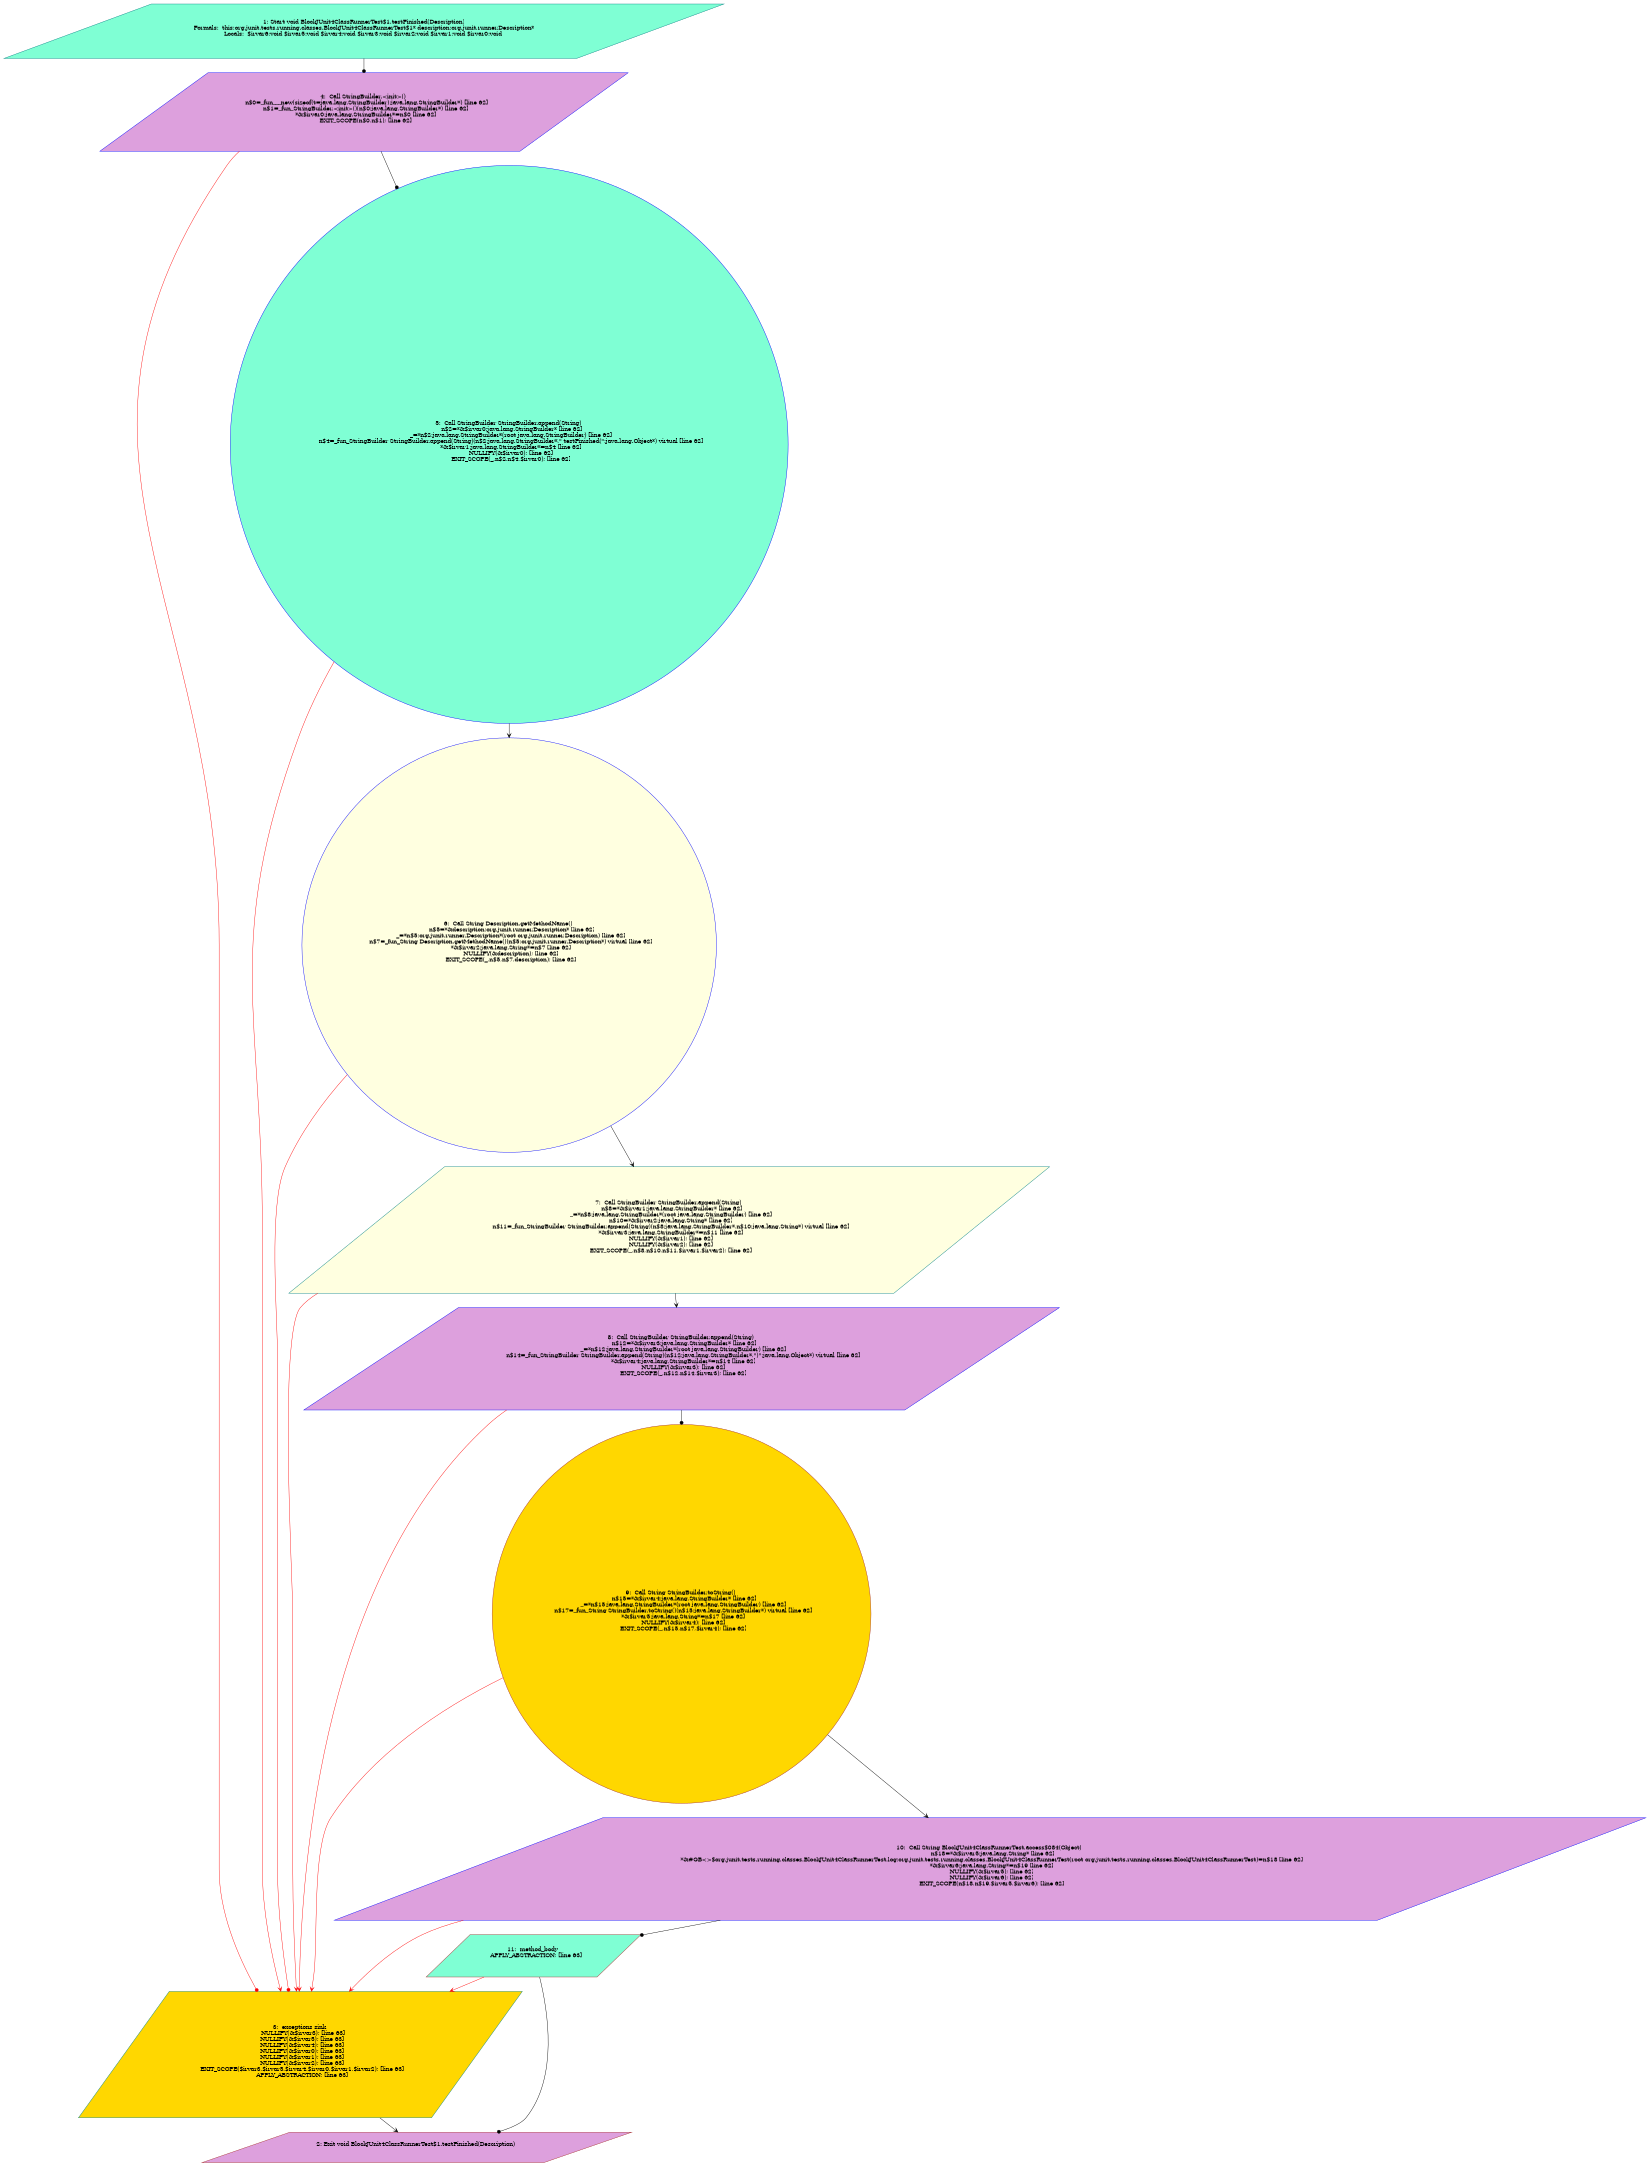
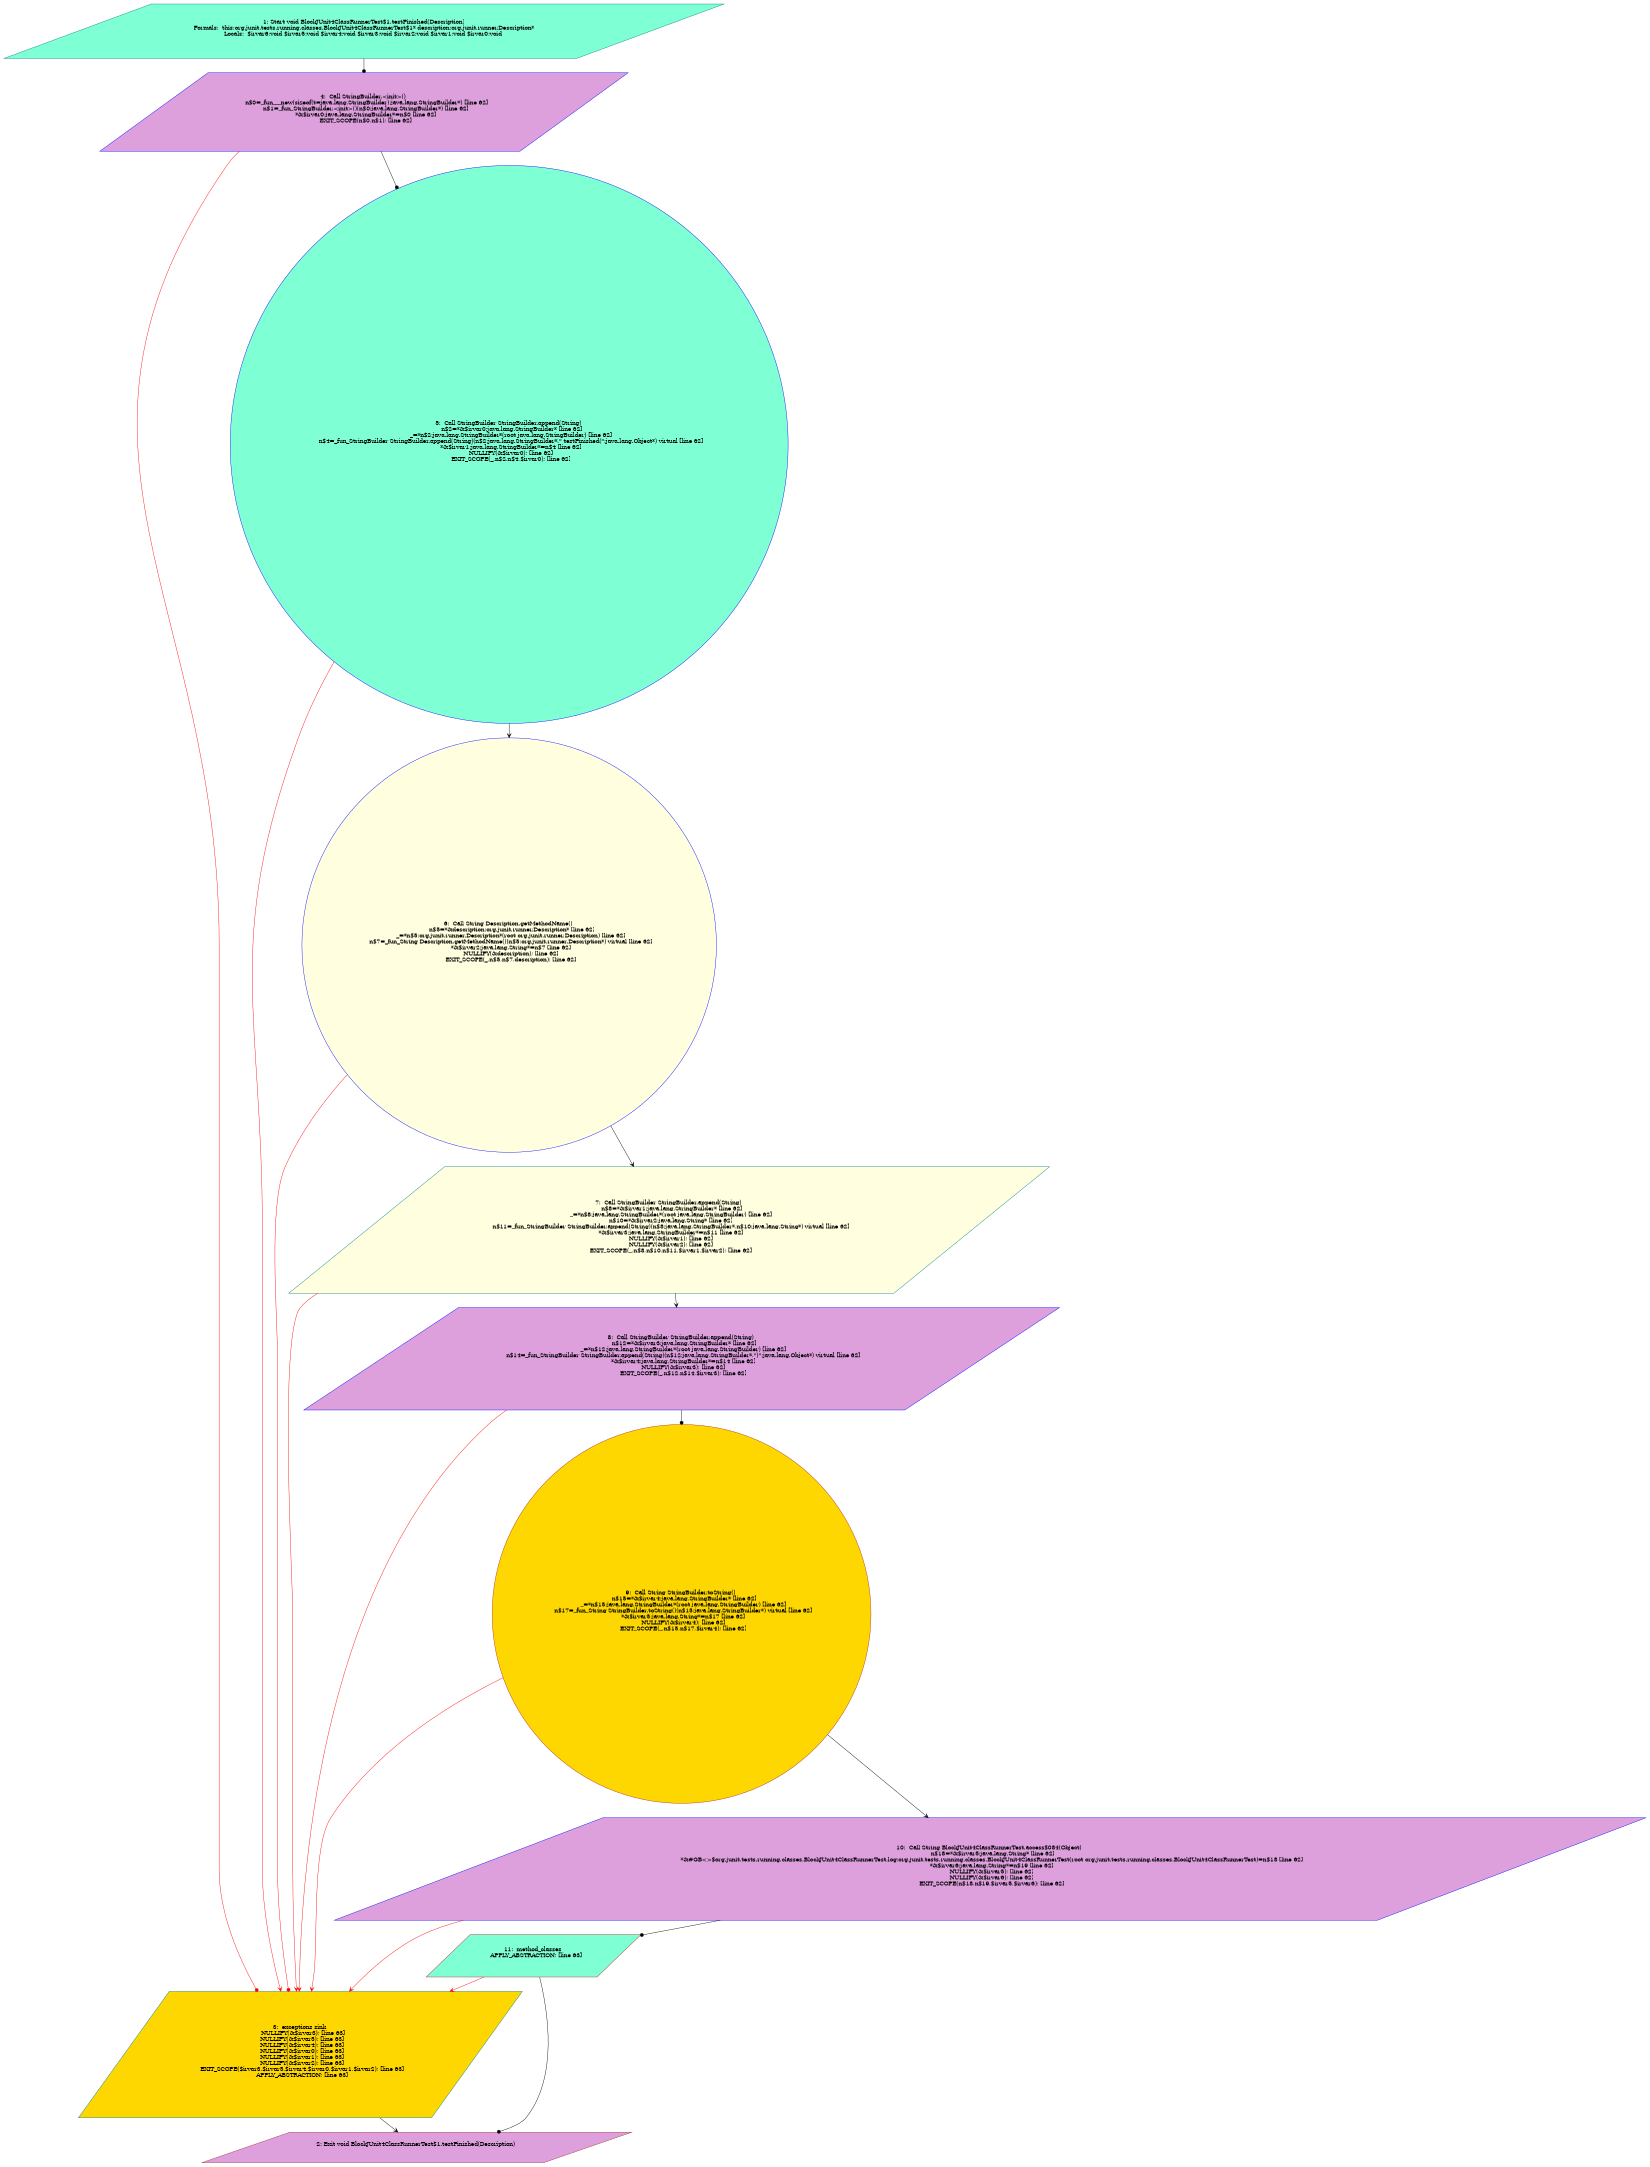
(534, 1956) -> (534, 1956)
